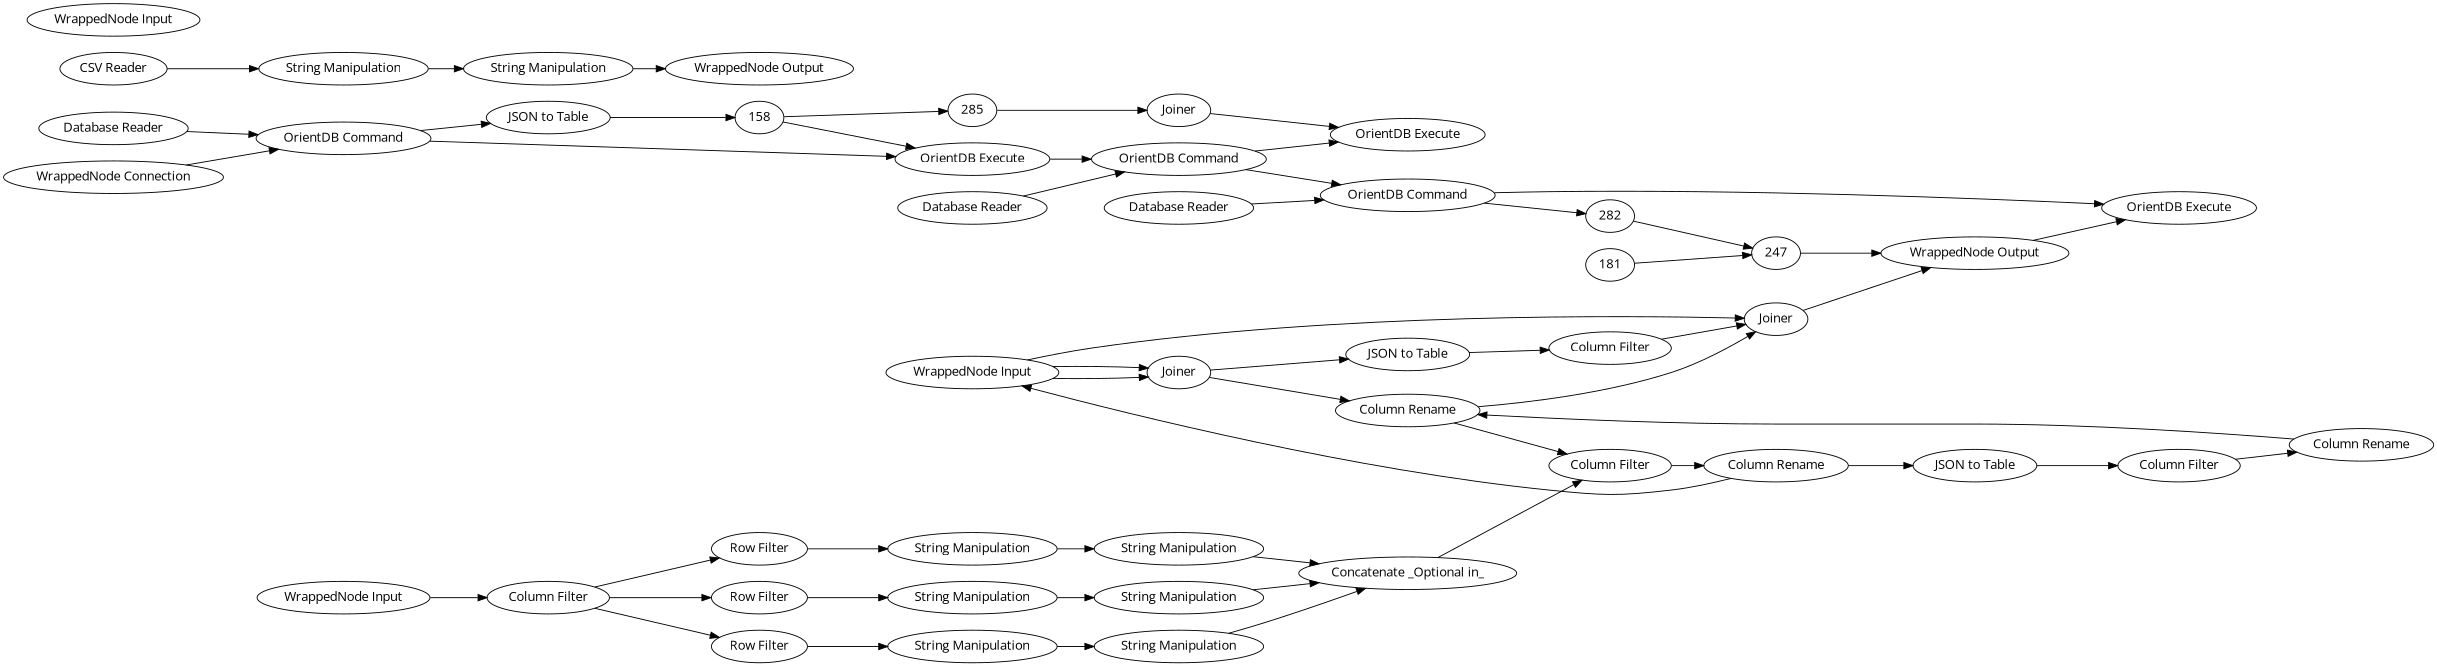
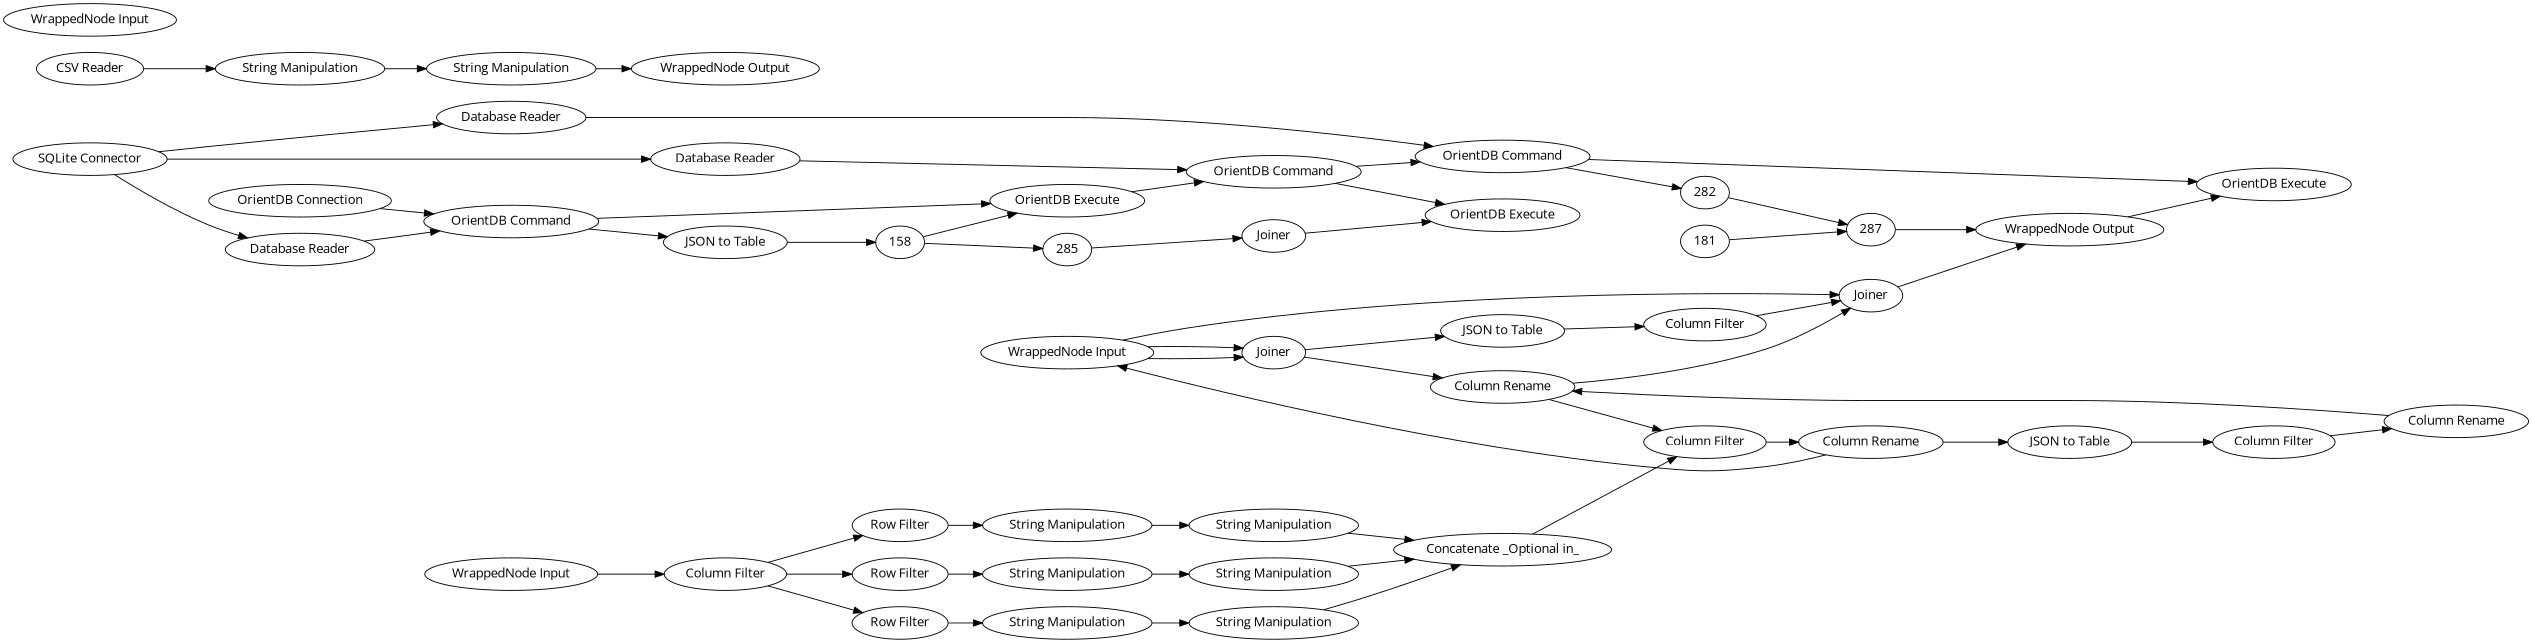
none -> (90, 159)
(114, 177) -> (300, 201)
(1776, 253) -> (1871, 230)
